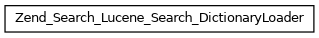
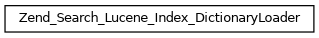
(159, 19) -> (159, 19)
